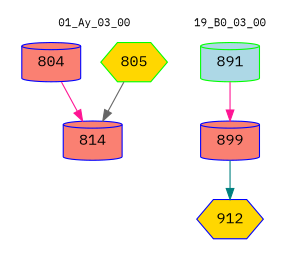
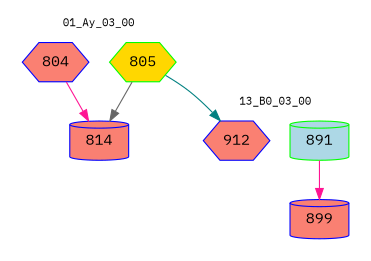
(231, 23) -> (276, 102)
(51, 62) -> (56, 62)
(230, 175) -> (201, 101)
(230, 219) -> (237, 141)
